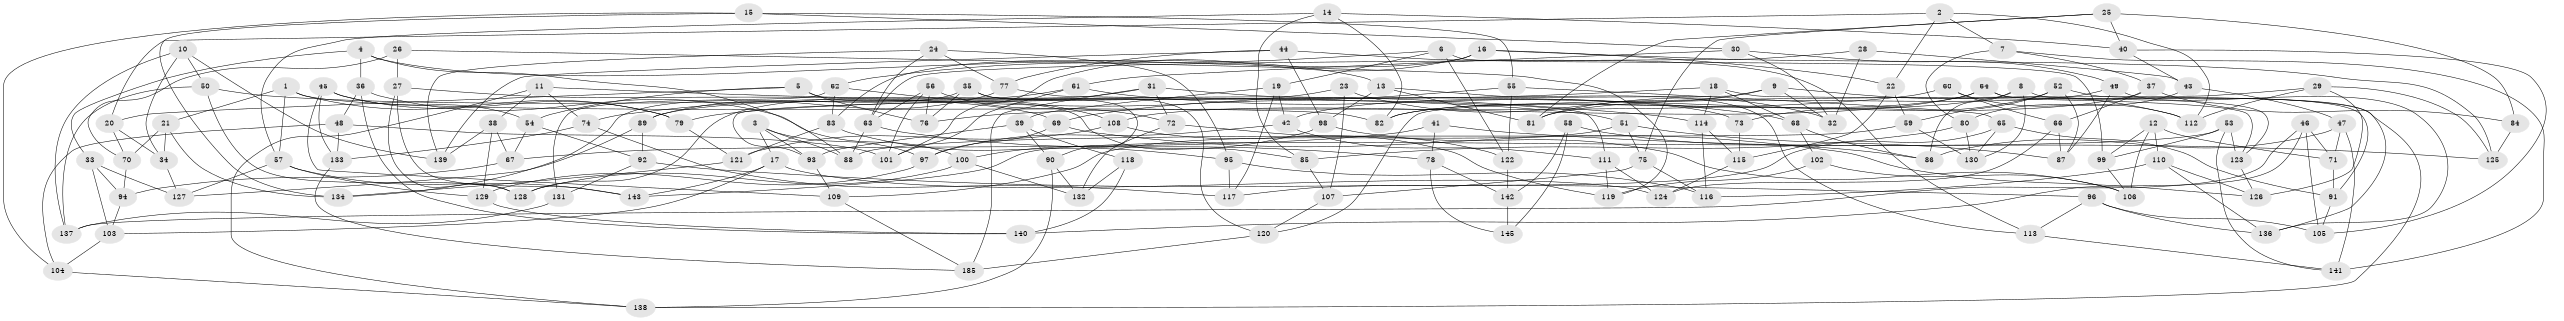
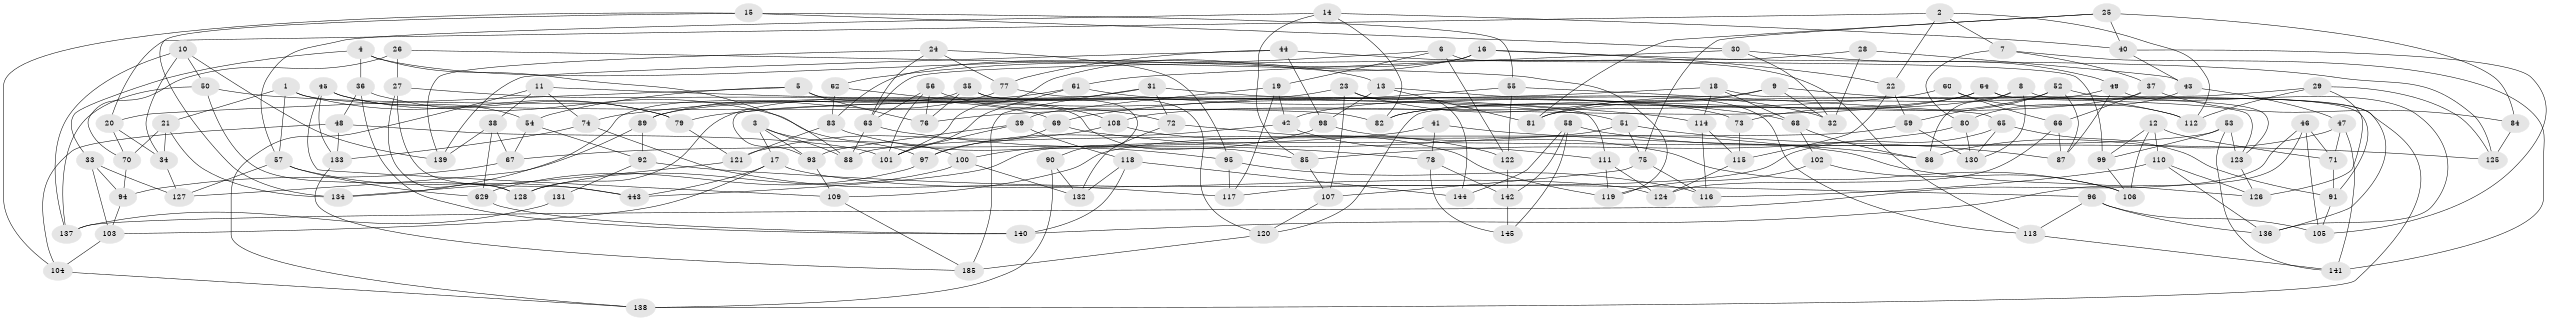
(657, 102) -> none
(1035, 142) -> (968, 135)
(482, 197) -> (482, 197)
(634, 197) -> (634, 197)
none -> (1460, 197)
